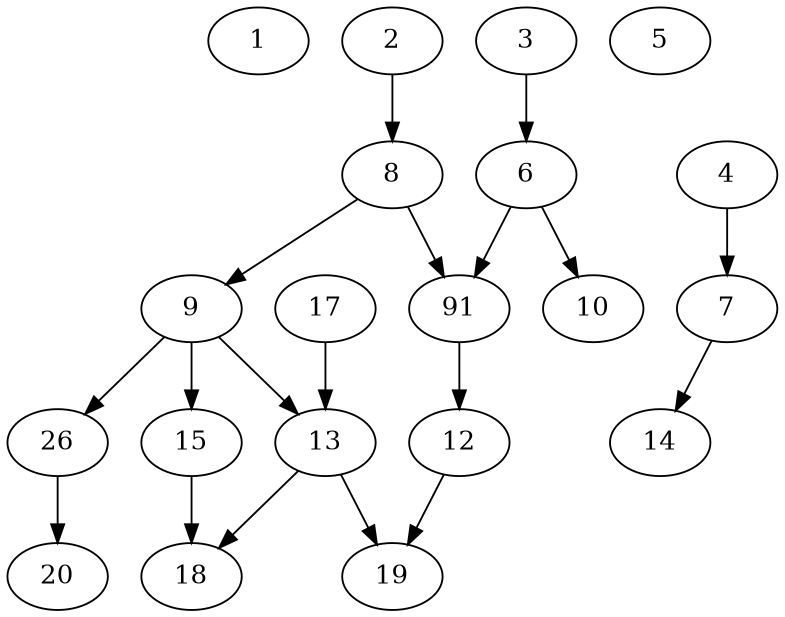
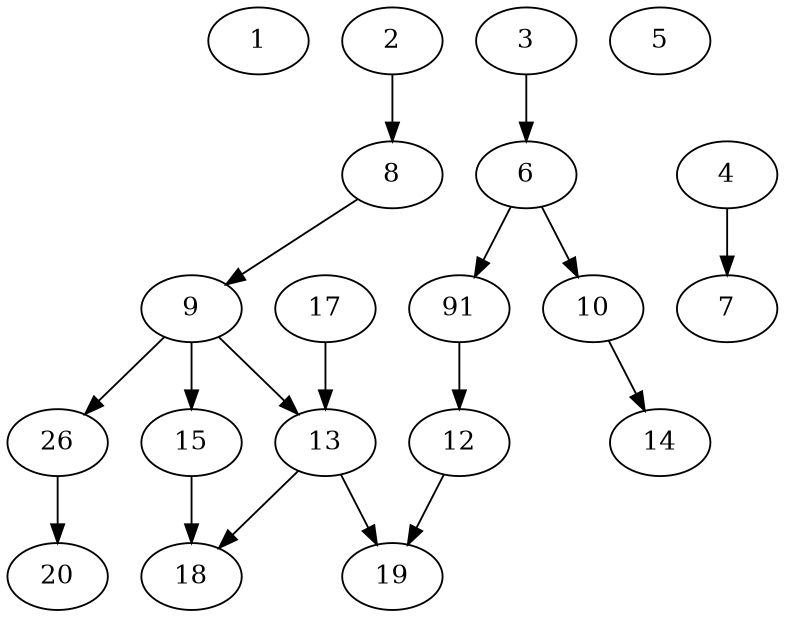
(422, 233) -> none
(698, 367) -> (622, 367)
